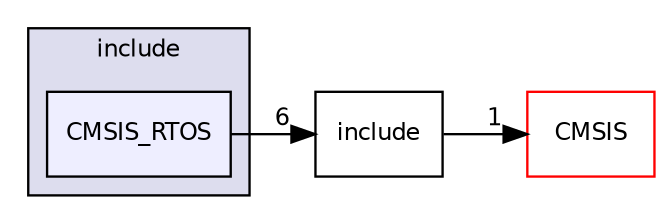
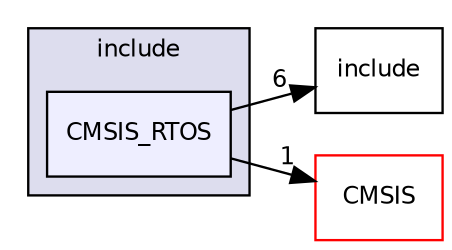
(473, 134) -> (264, 167)
